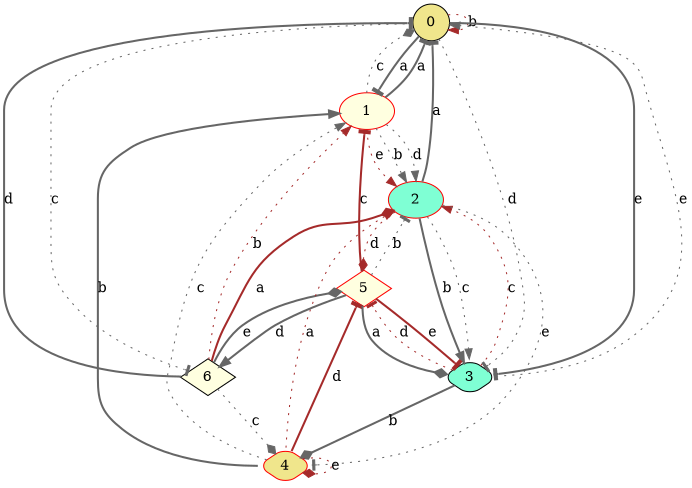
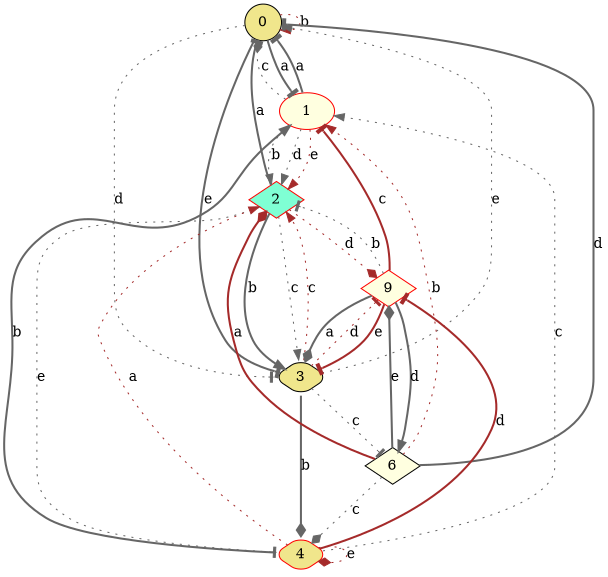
(63, 85) -> (345, 420)
(416, 200) -> (276, 200)
(364, 289) -> (389, 289)
(470, 377) -> (301, 377)
